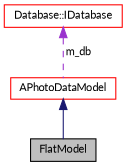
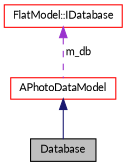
(63, 16) -> (63, 16)
(63, 150) -> (63, 150)
